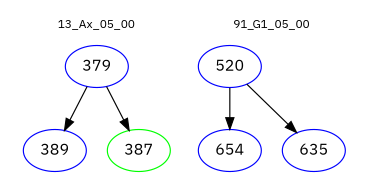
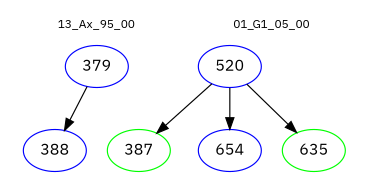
(97, 25) -> (97, 25)
(272, 25) -> (272, 25)
(115, 103) -> (197, 97)
(55, 150) -> (55, 150)
(314, 150) -> (314, 150)
